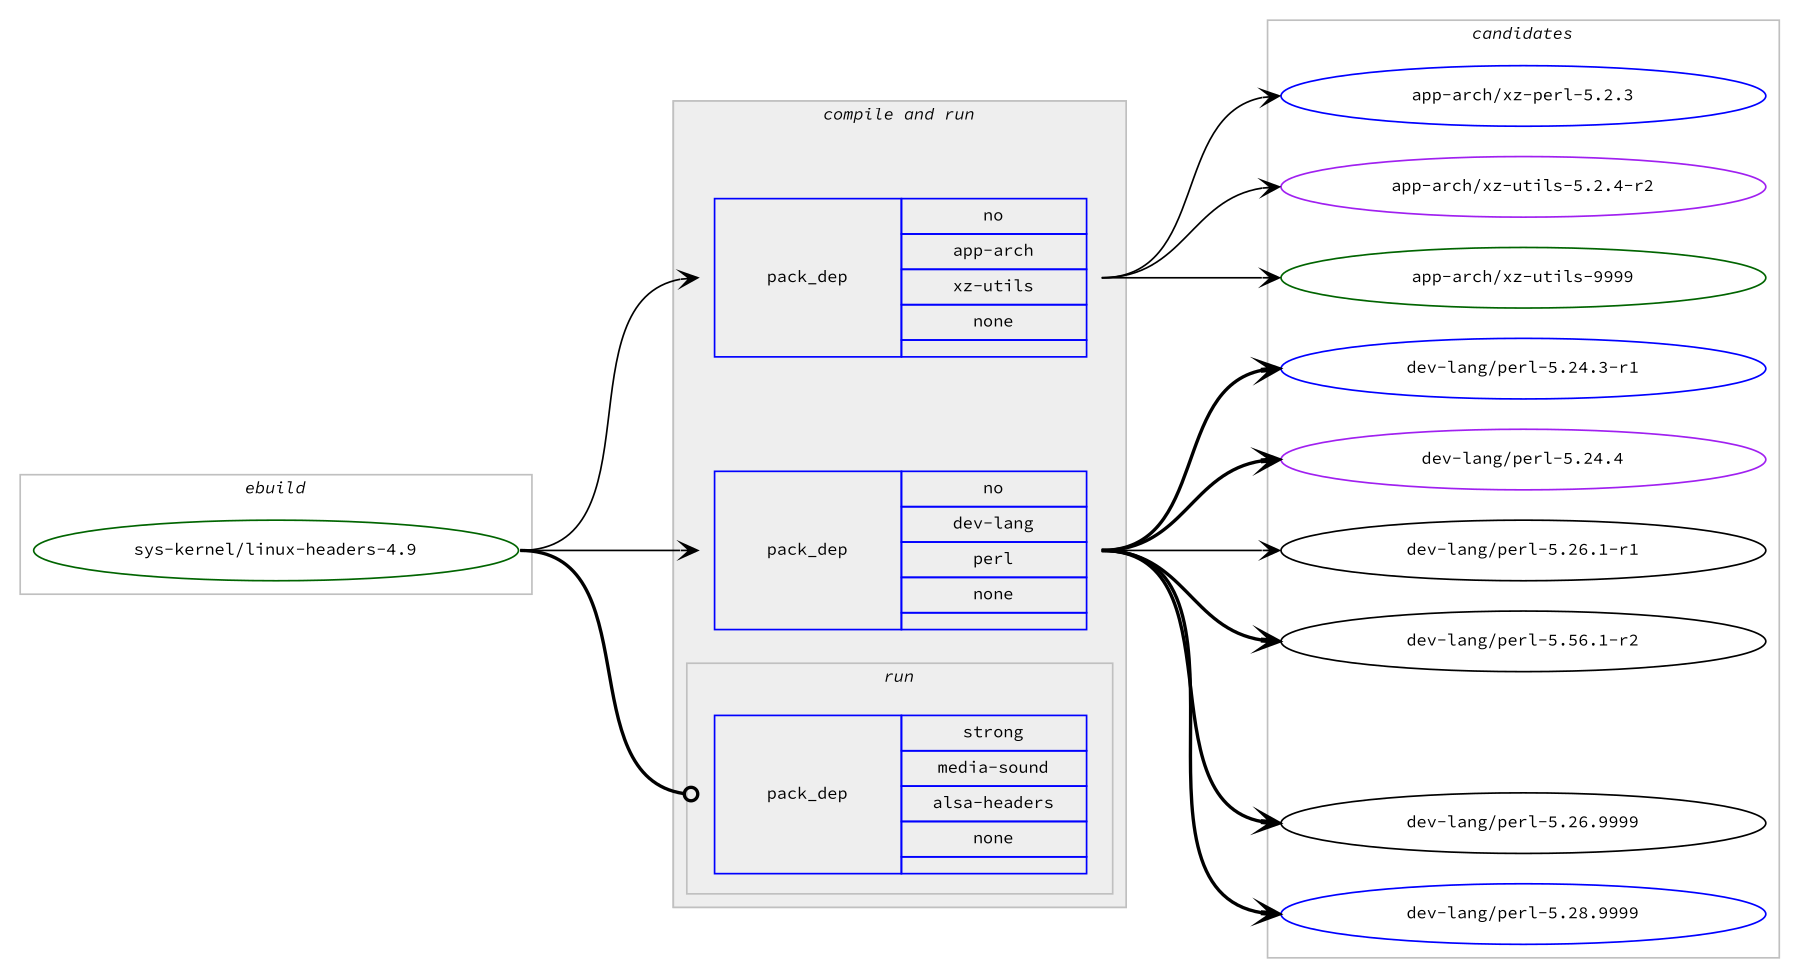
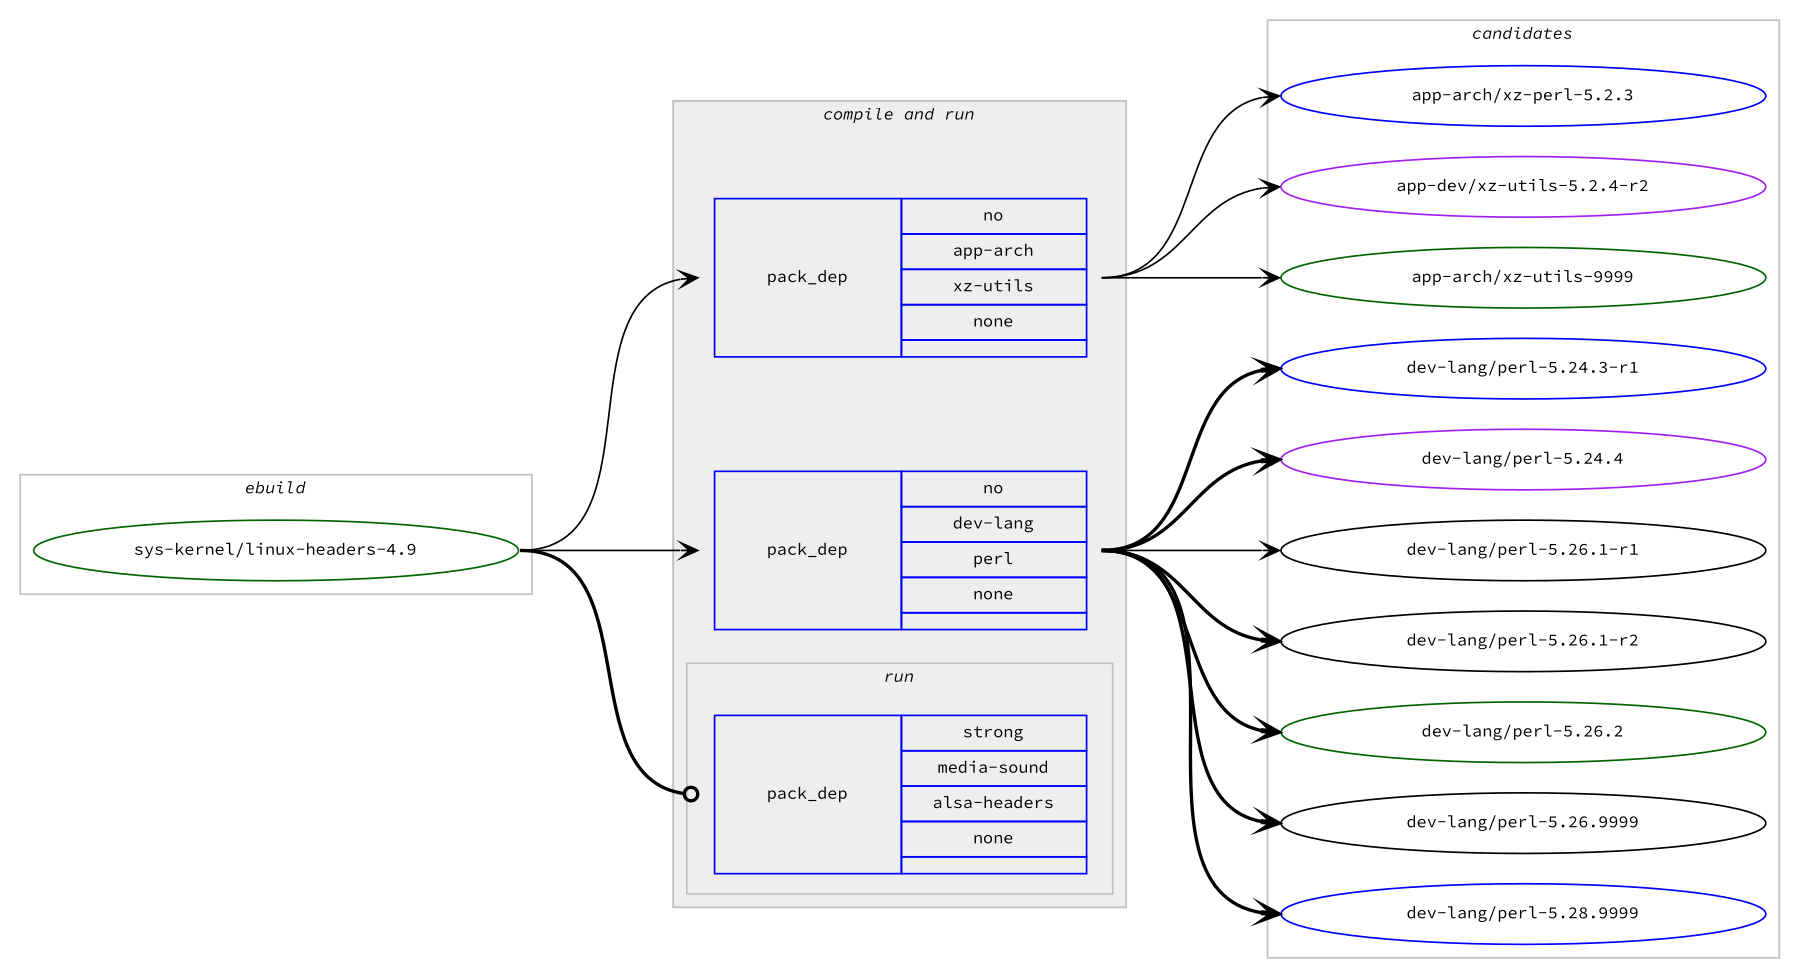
(1523, 187) -> (1523, 187)
(1523, 641) -> (1523, 641)
none -> (1523, 732)
